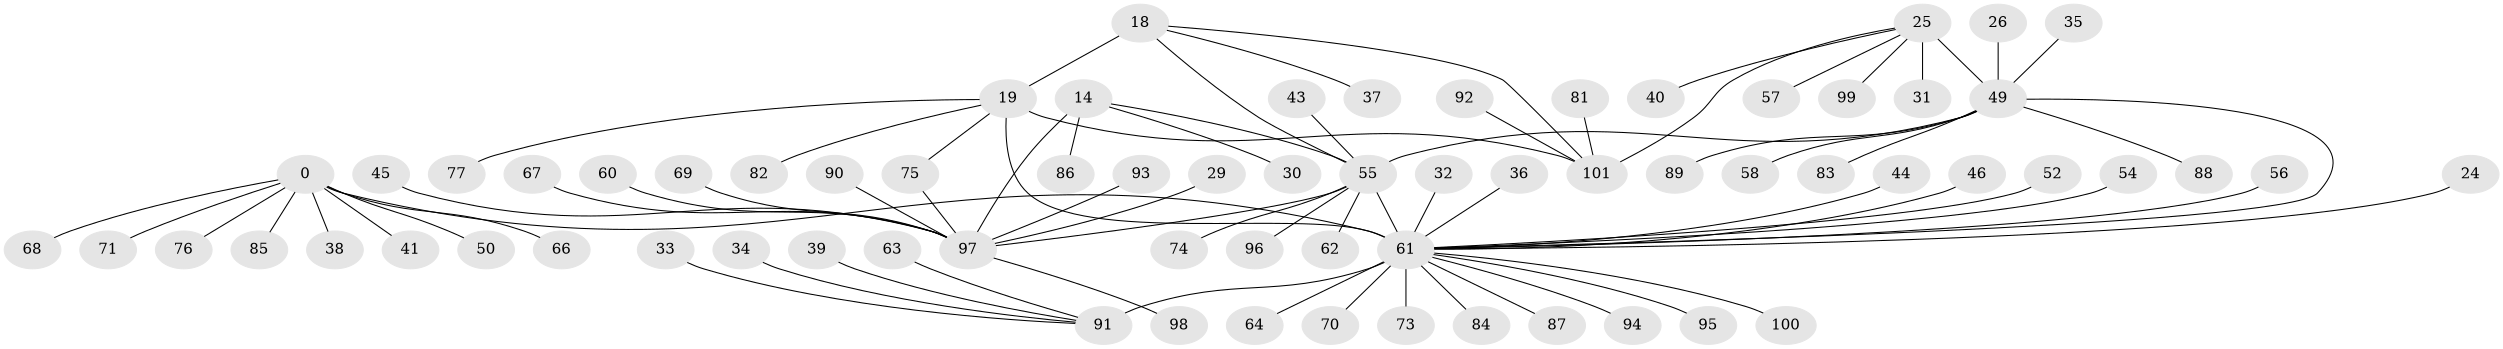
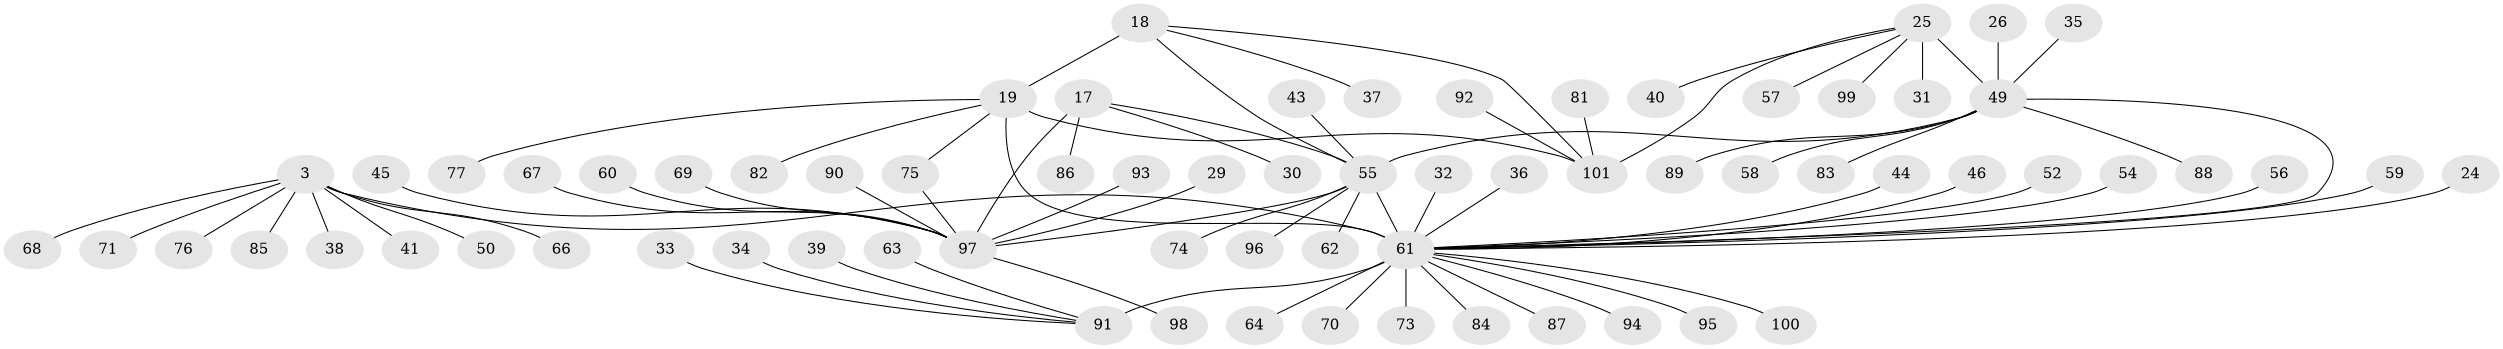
(1084, 99) -> (1084, 99)
(306, 174) -> (306, 174)
none -> (2395, 174)
